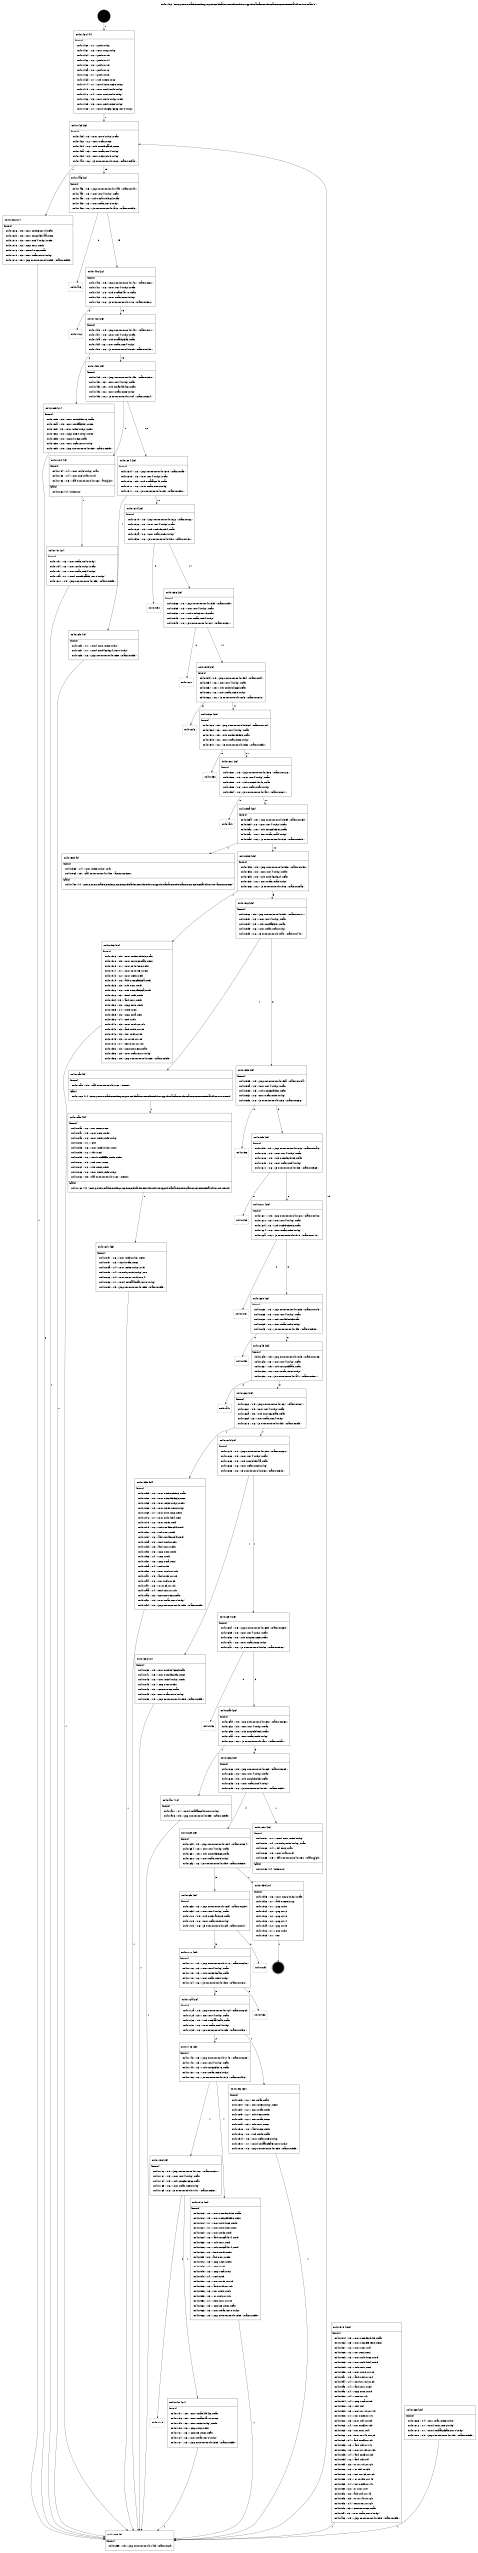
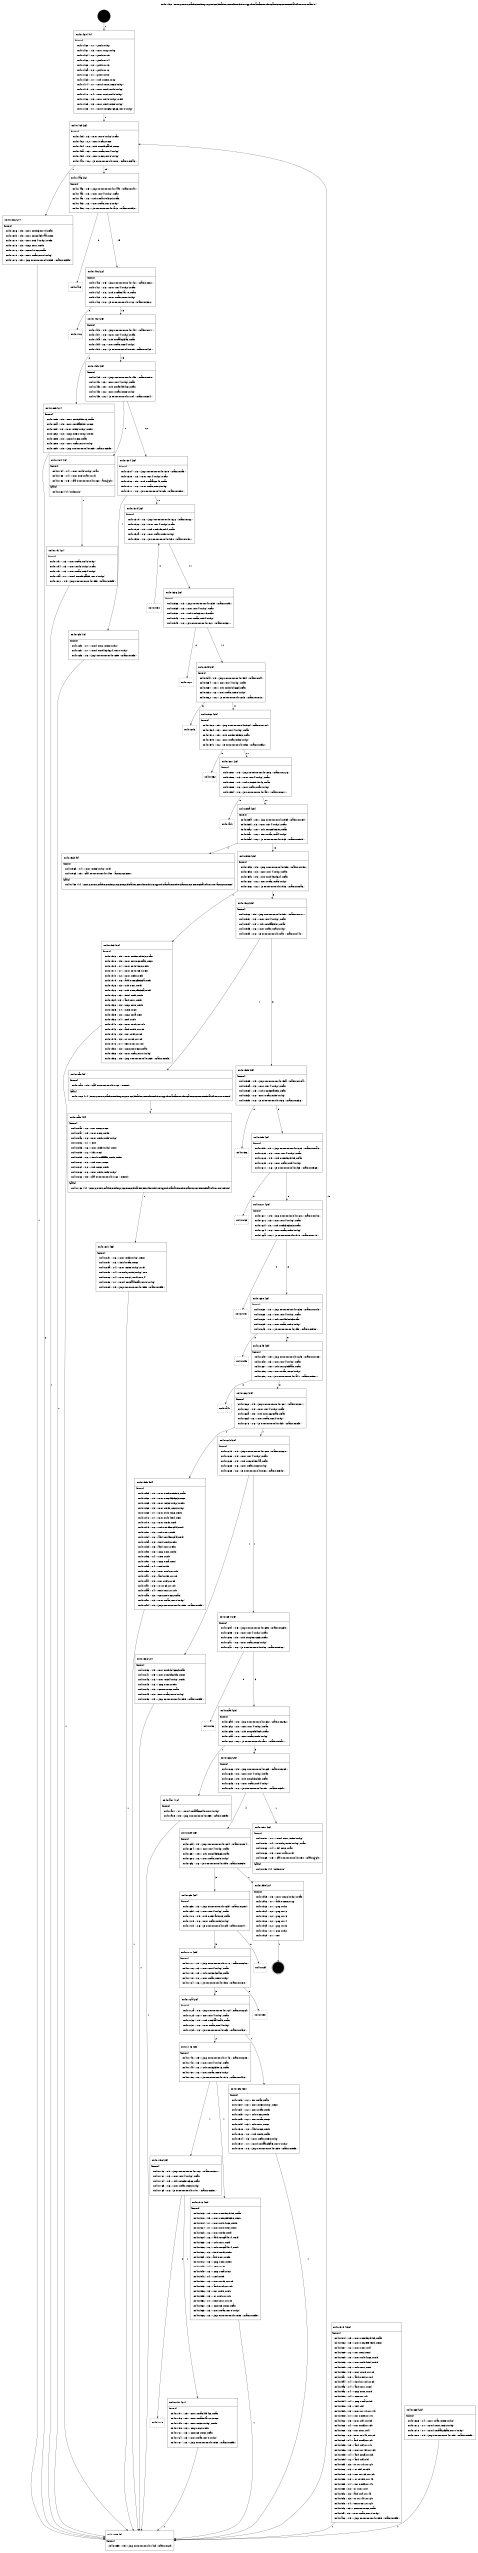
(153, 573) -> (157, 574)
